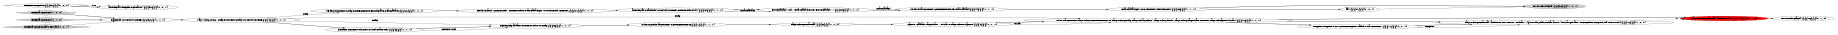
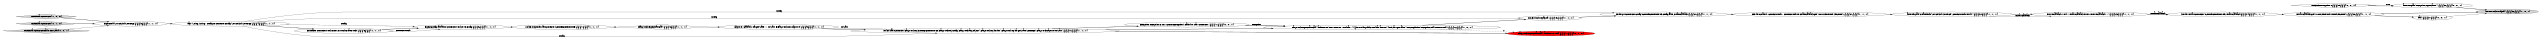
none -> (2471, 9)
none -> (1551, 18)
(1804, 18) -> none
